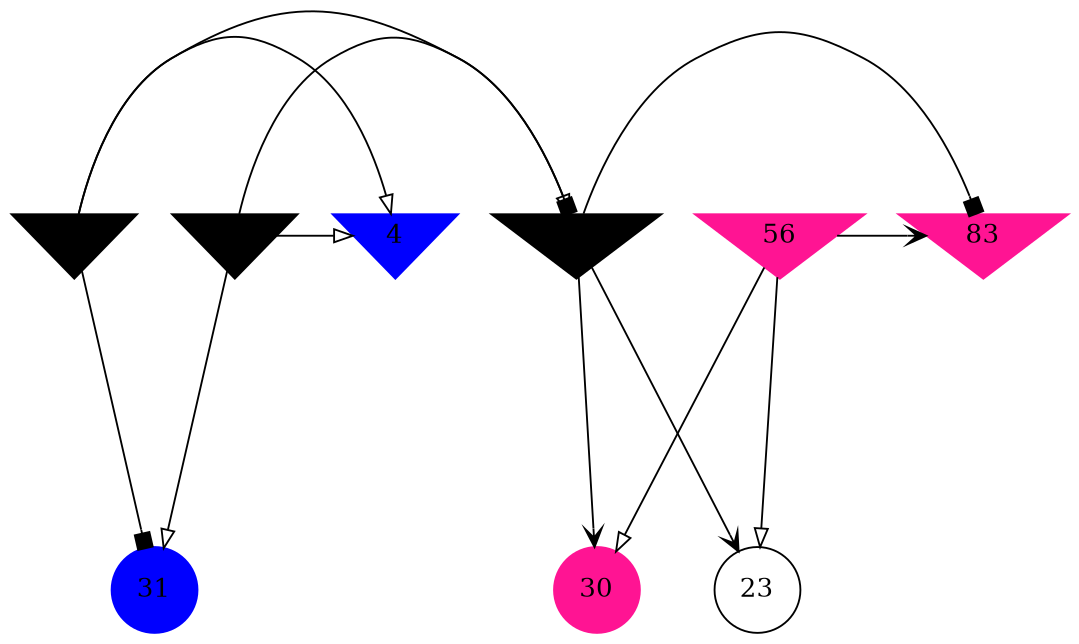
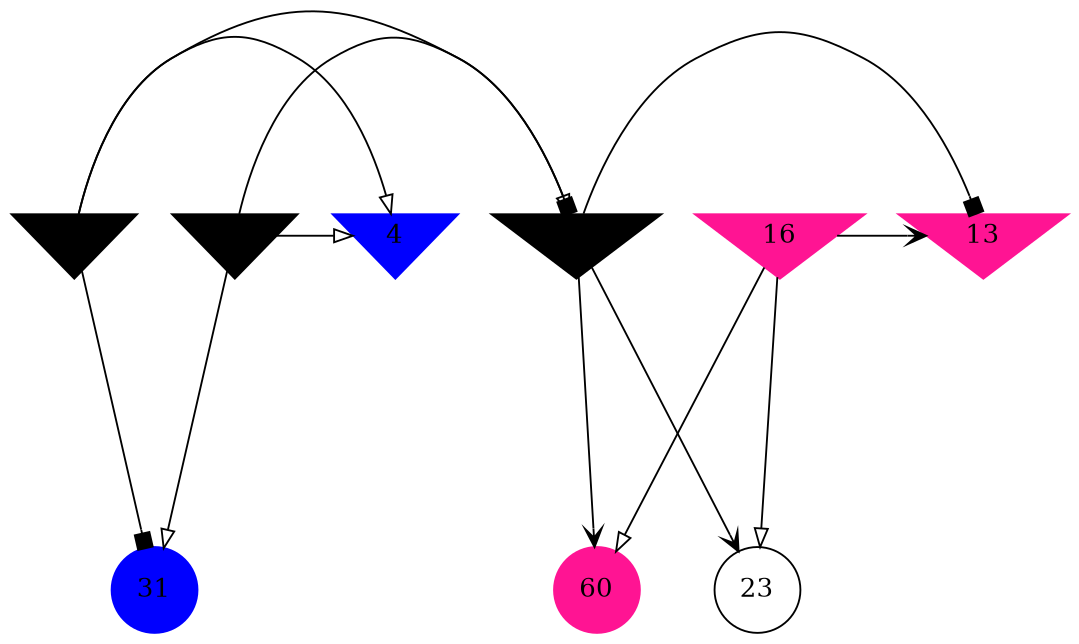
(780, 236) -> (780, 236)
(983, 236) -> (983, 236)
(597, 590) -> (597, 590)
